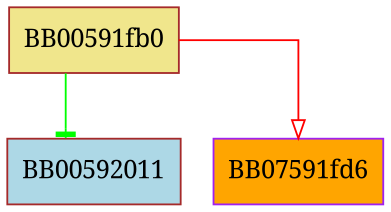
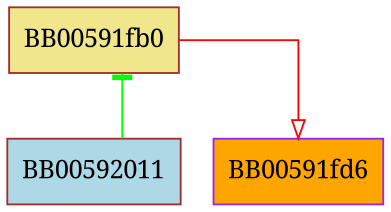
(66, 101) -> (122, 111)
(298, 172) -> (298, 172)
